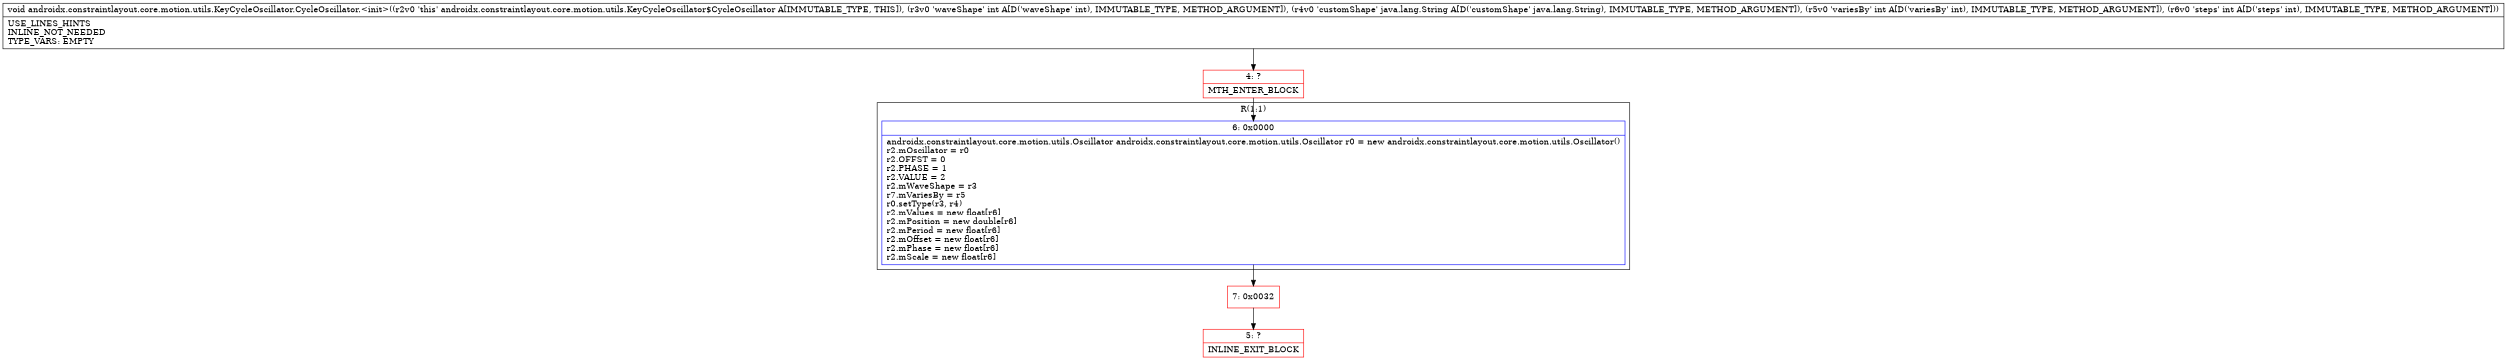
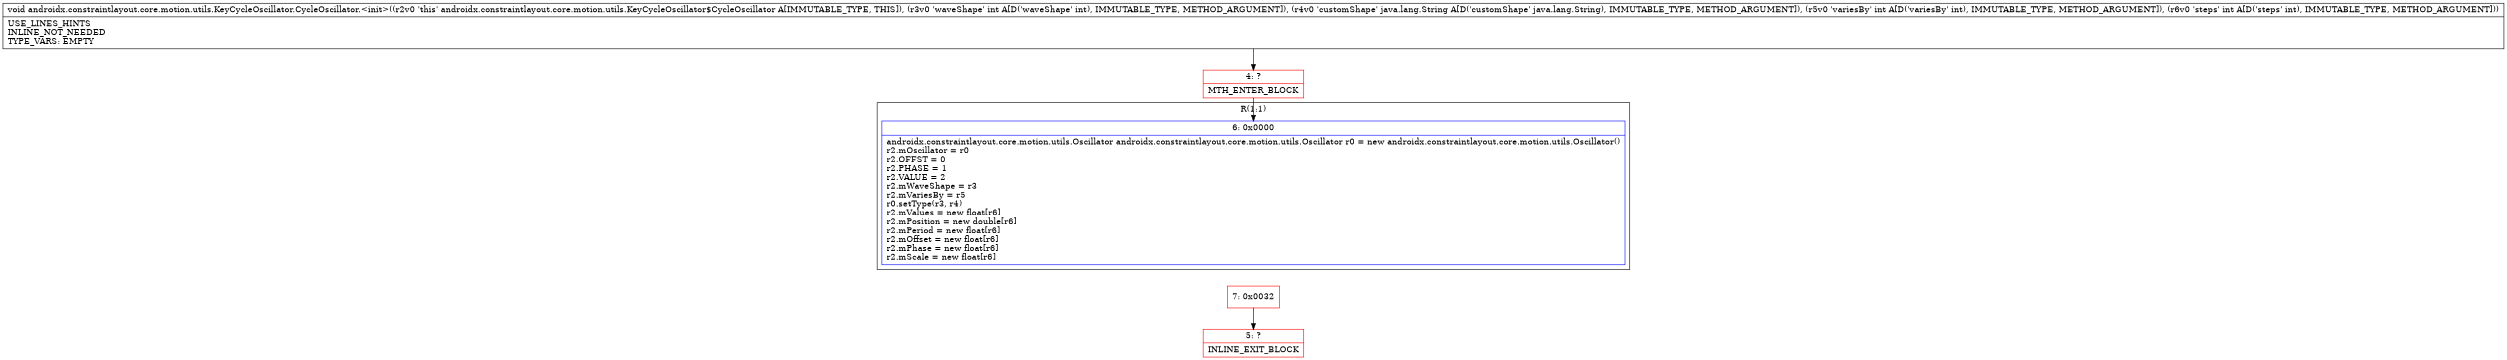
(926, 195) -> (926, 195)
(1253, 273) -> none
